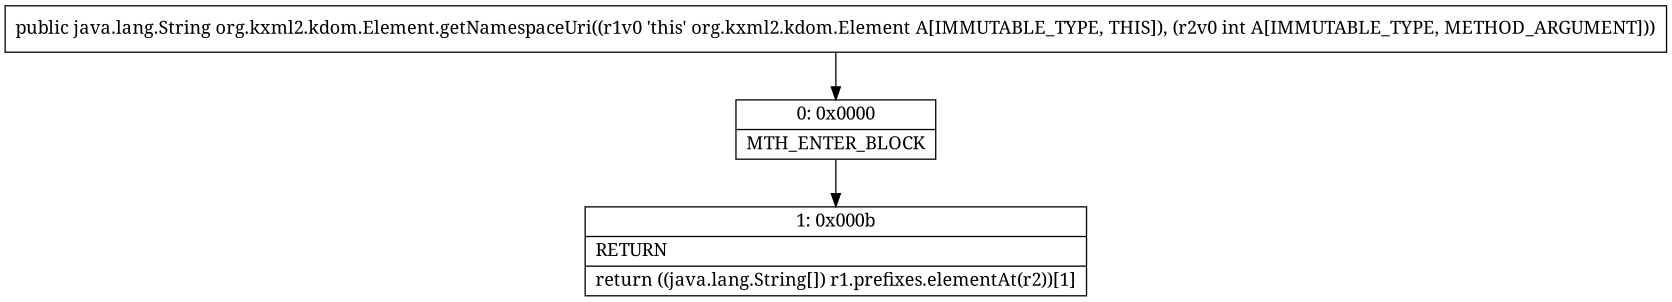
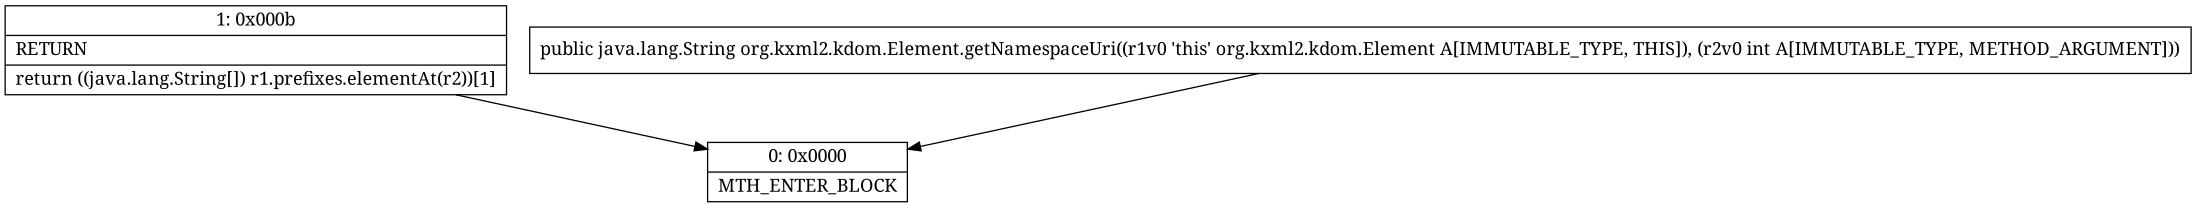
(836, 177) -> (575, 121)
